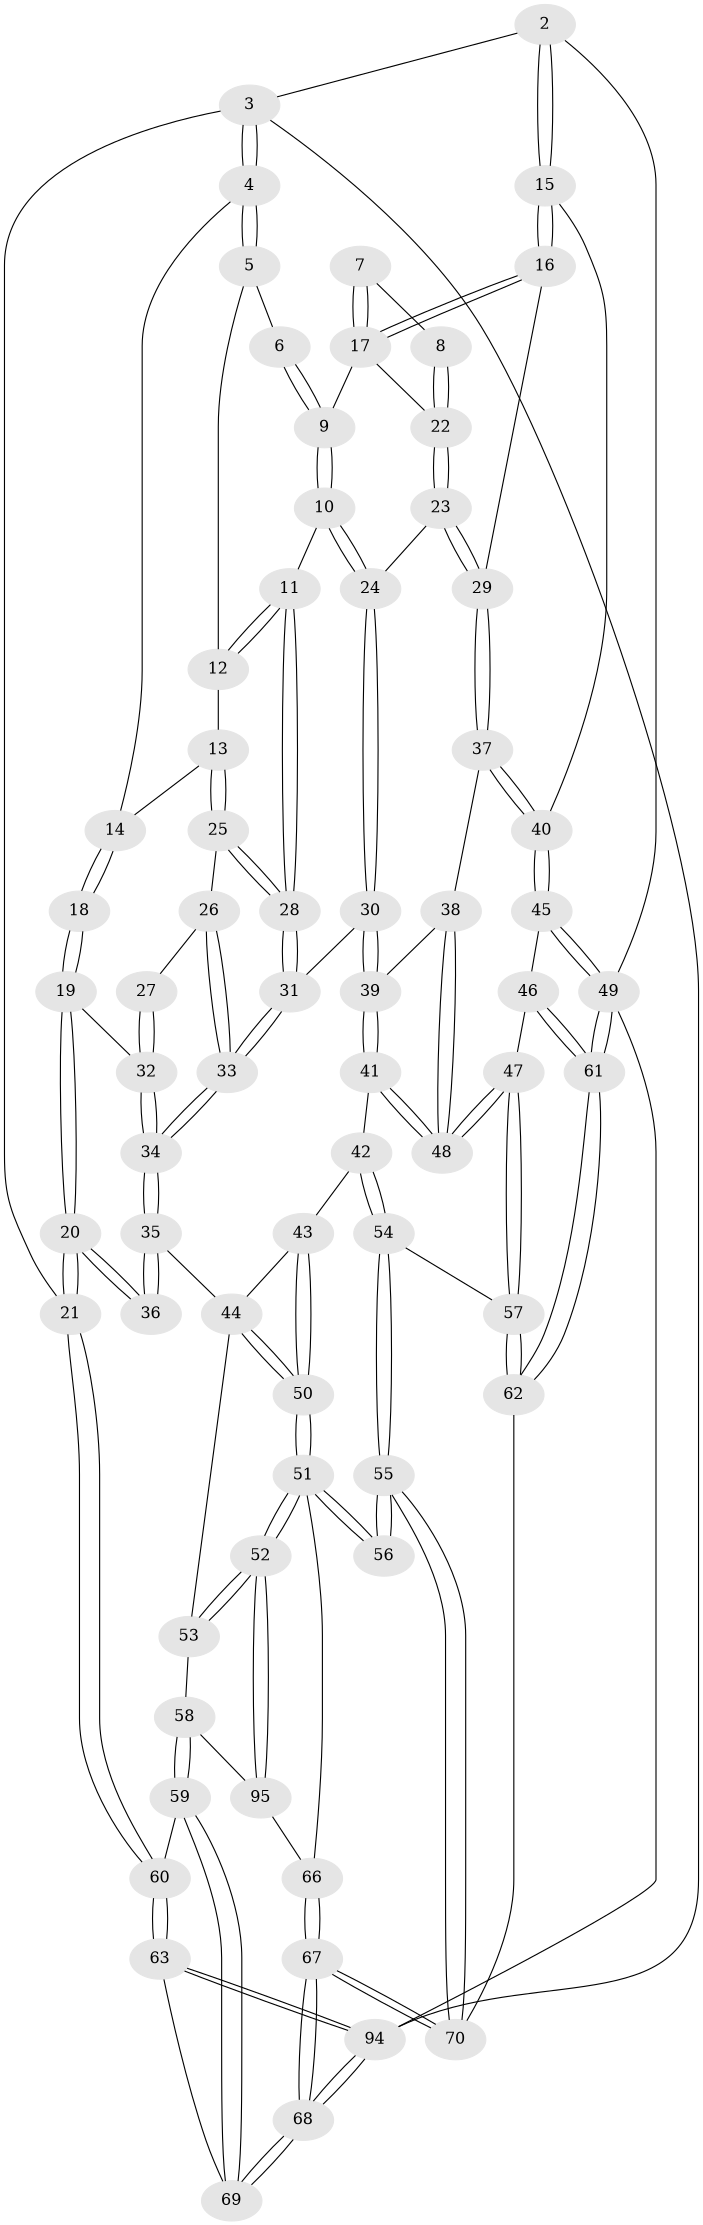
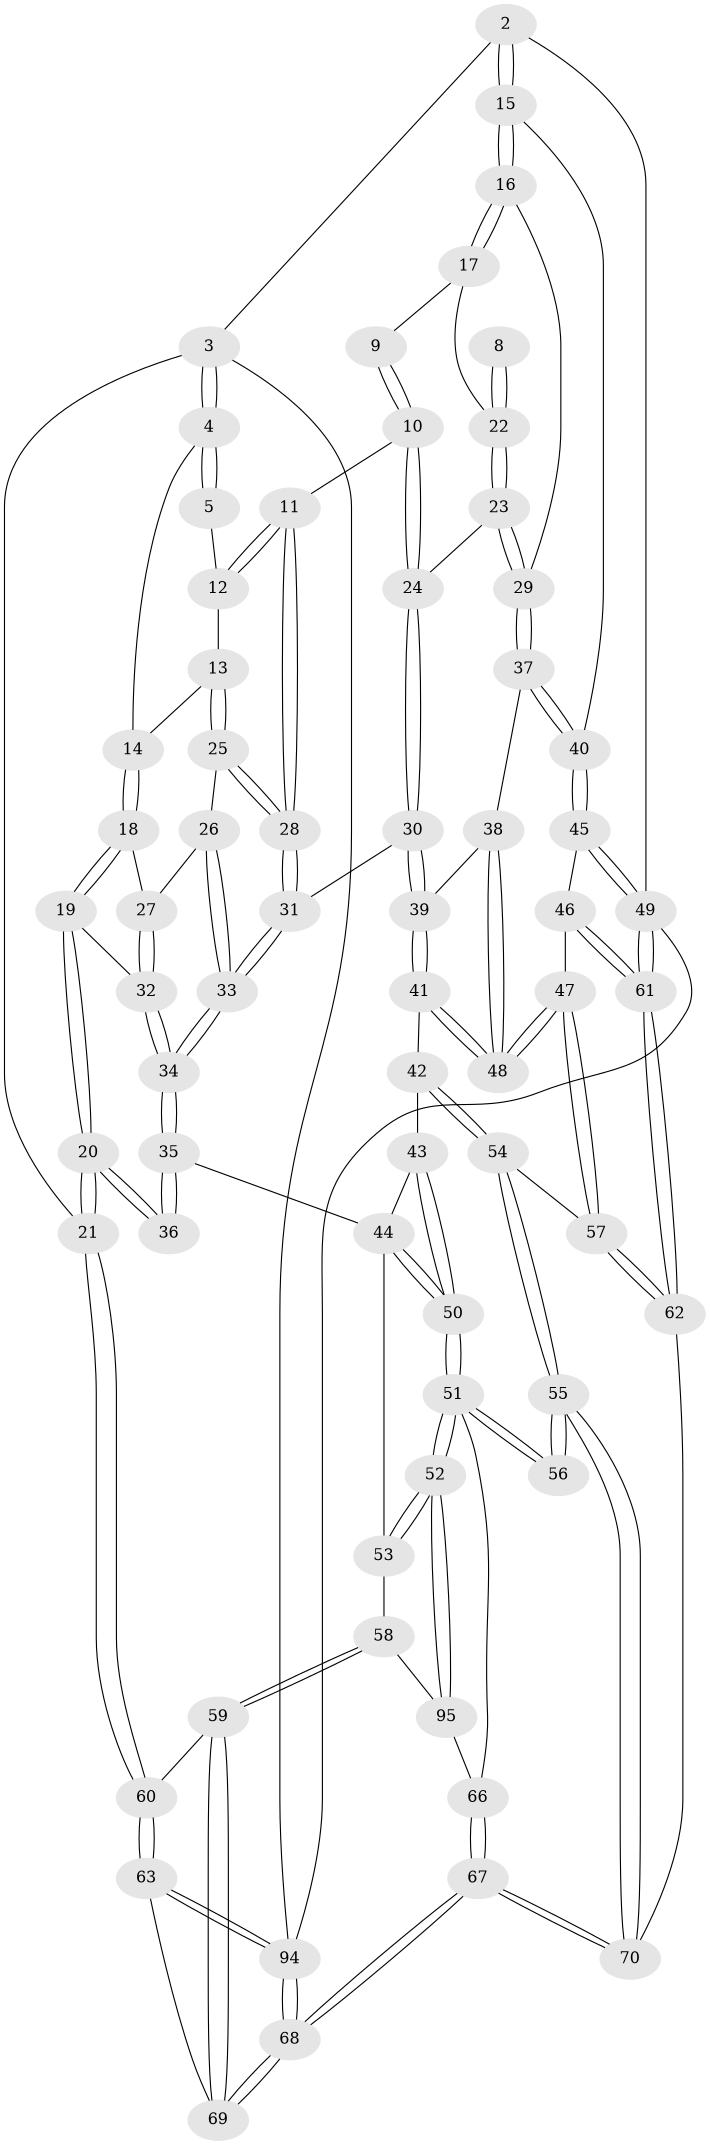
(360, 266) -> none
(280, 347) -> none
none -> (138, 871)
